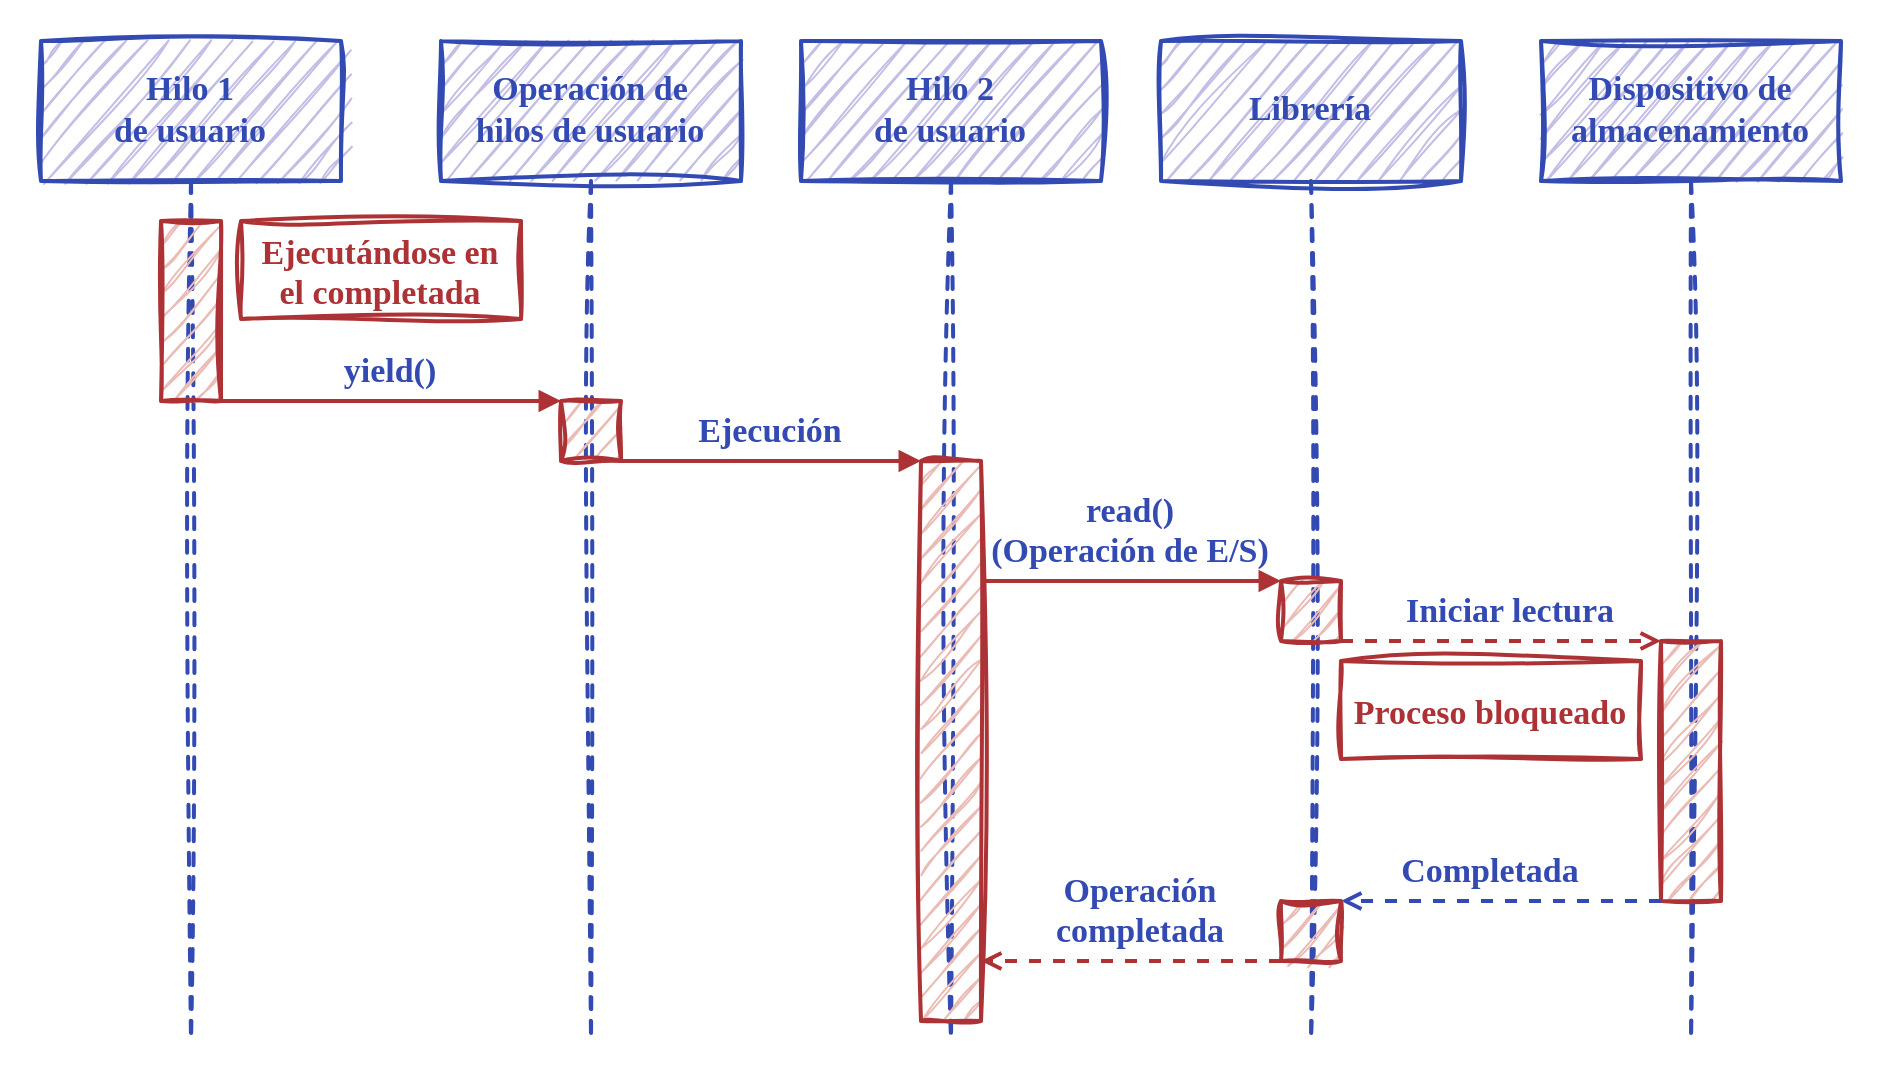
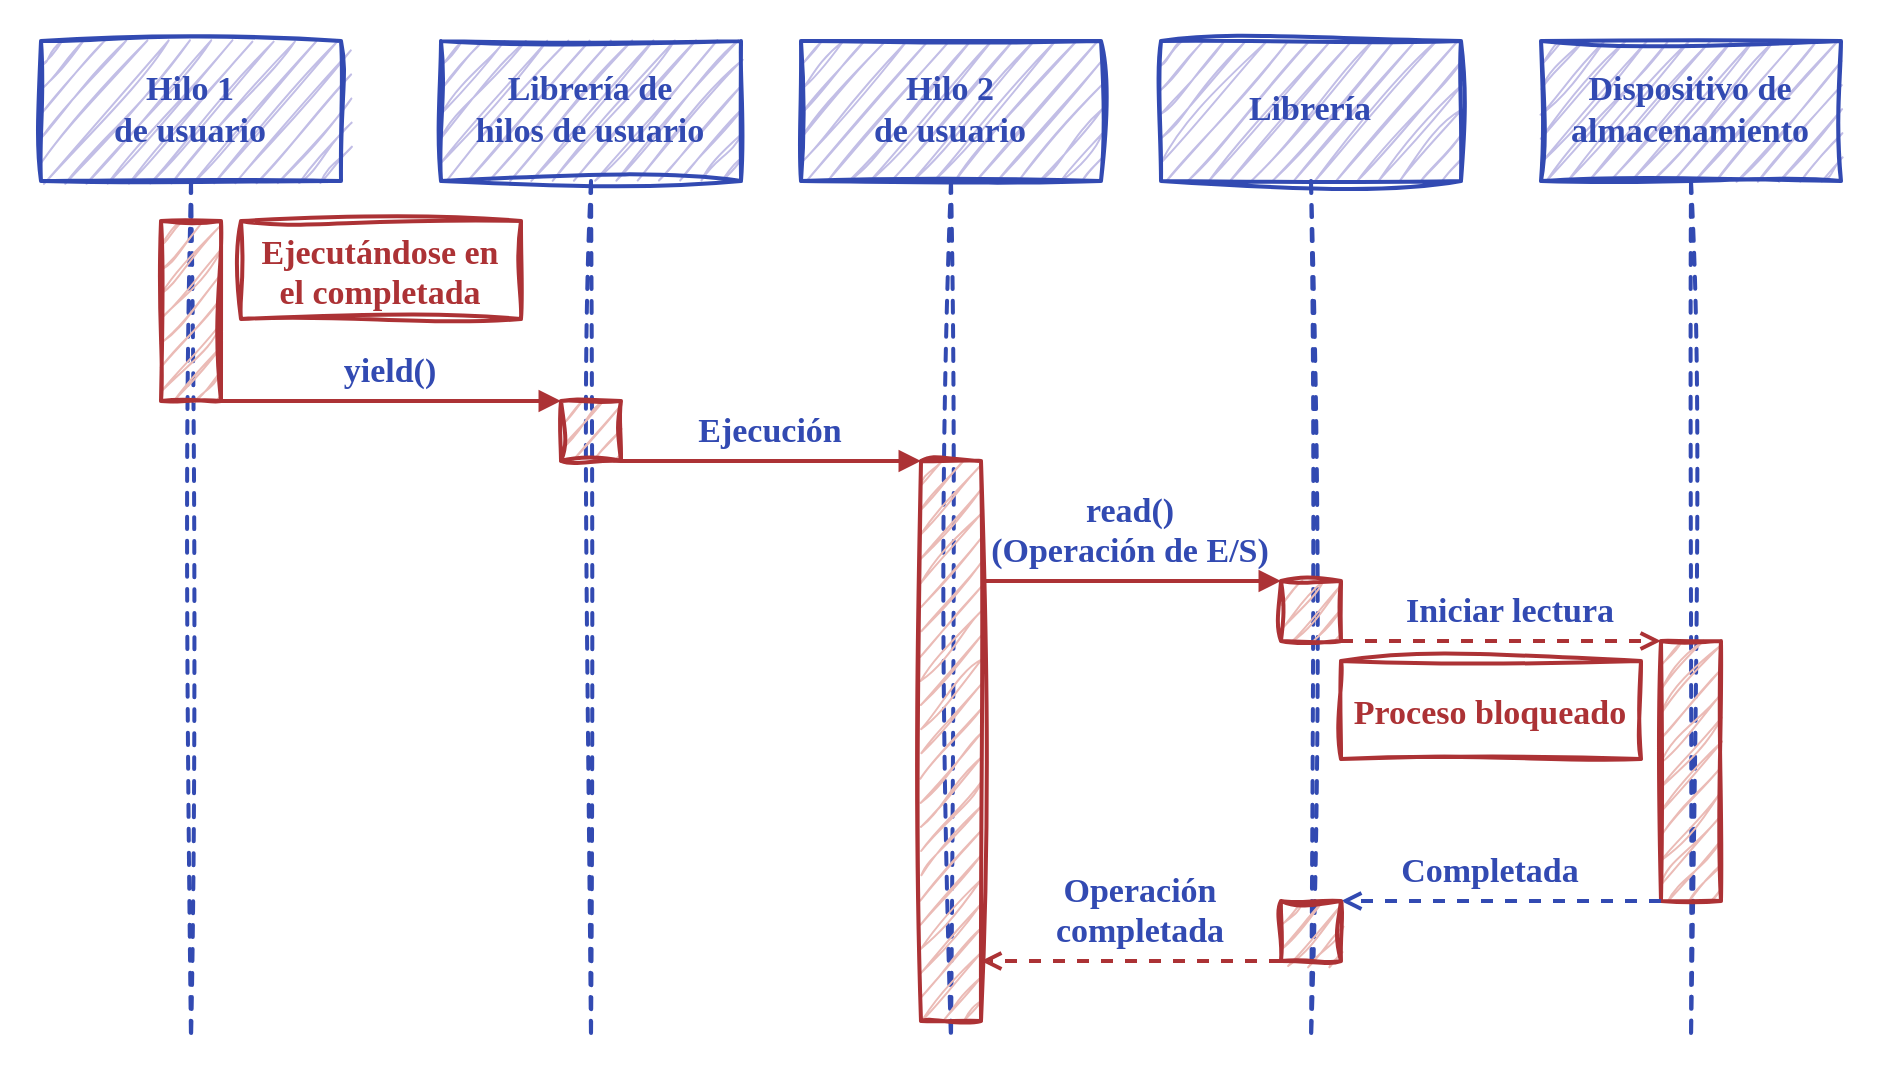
(591, 111) -> (591, 111)
